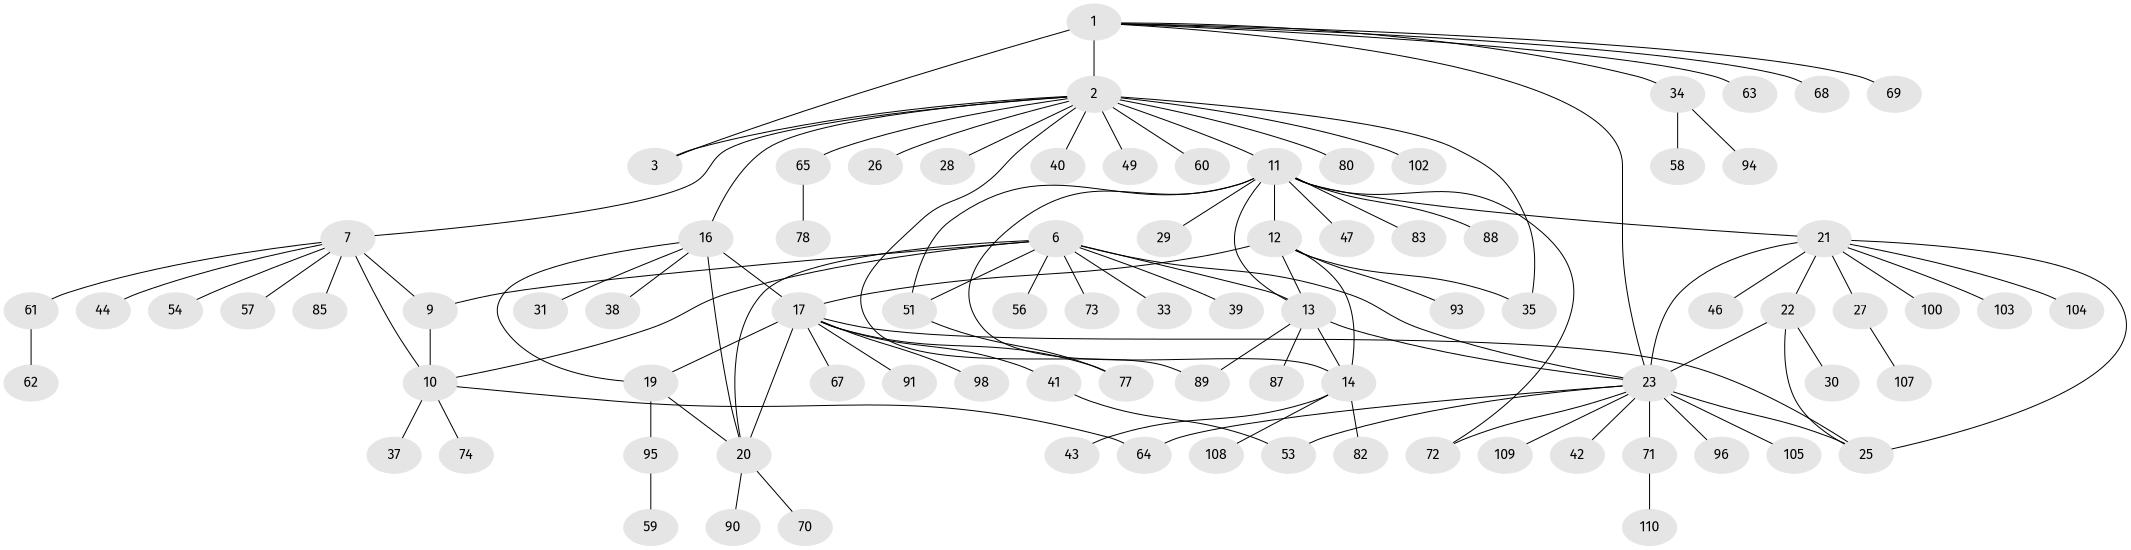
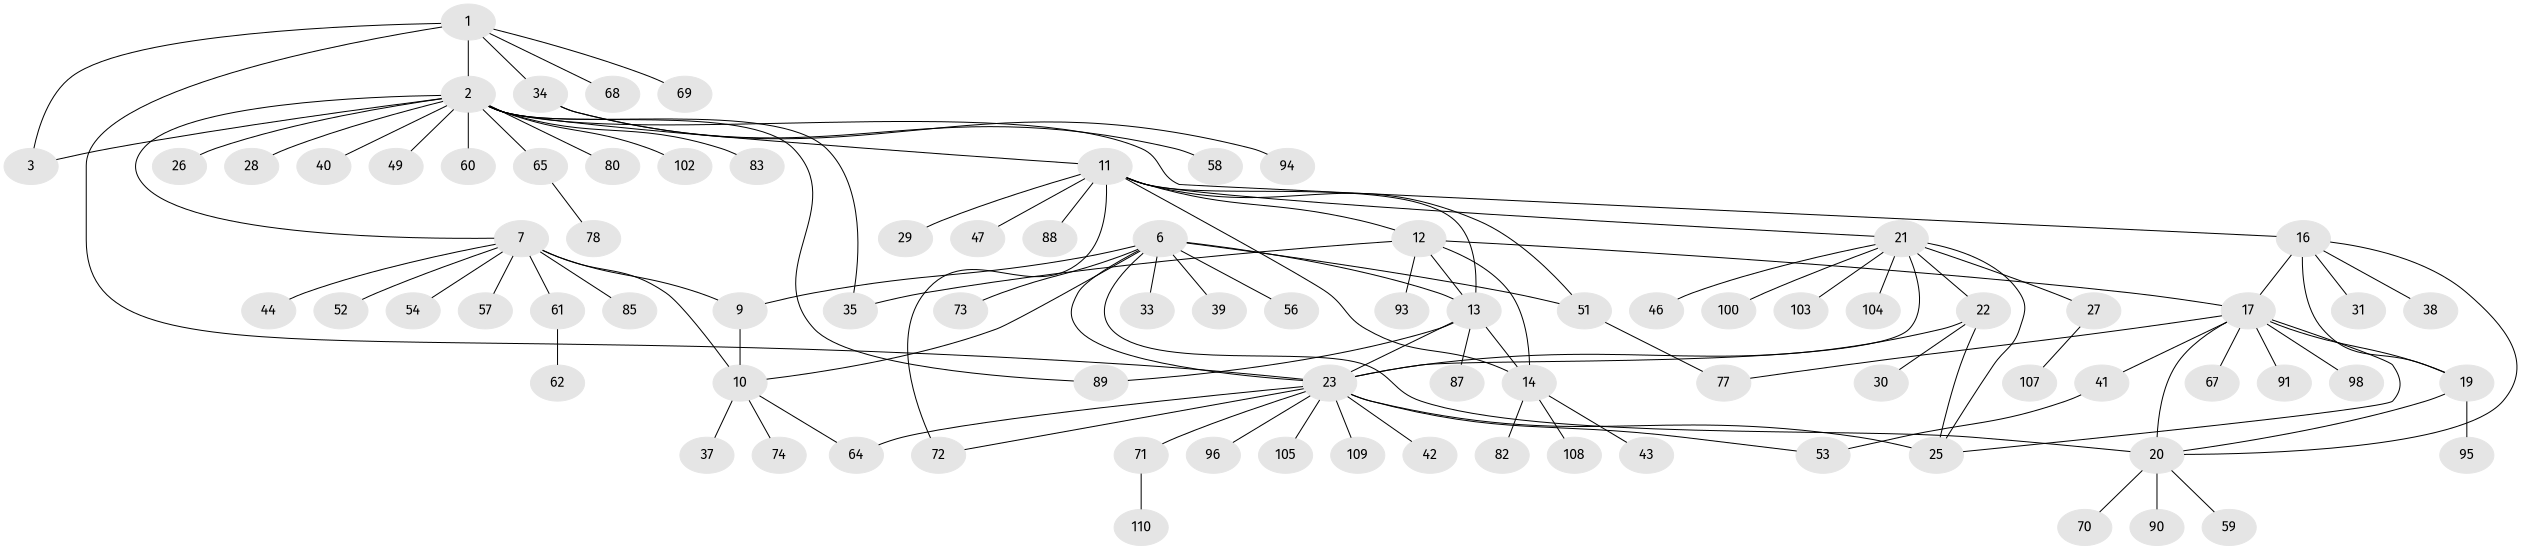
(1750, 94) -> none
(1347, 203) -> (613, 130)
none -> (341, 311)
(651, 491) -> (2193, 491)
